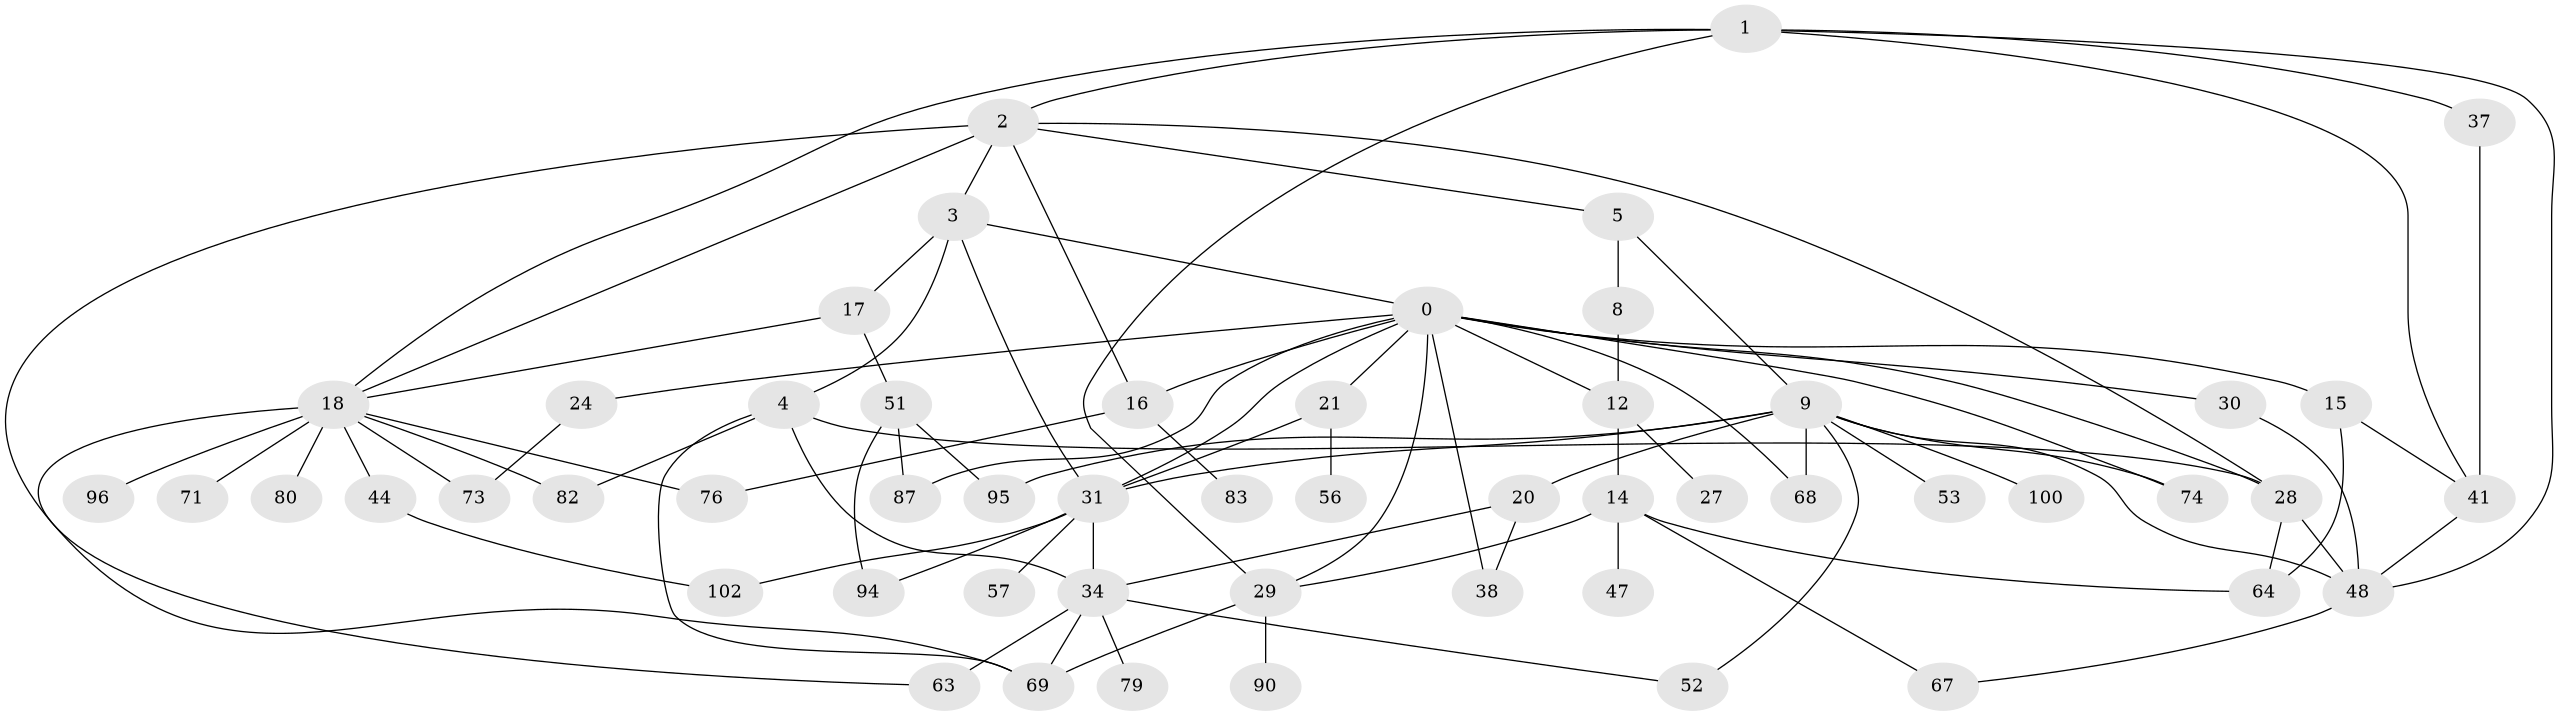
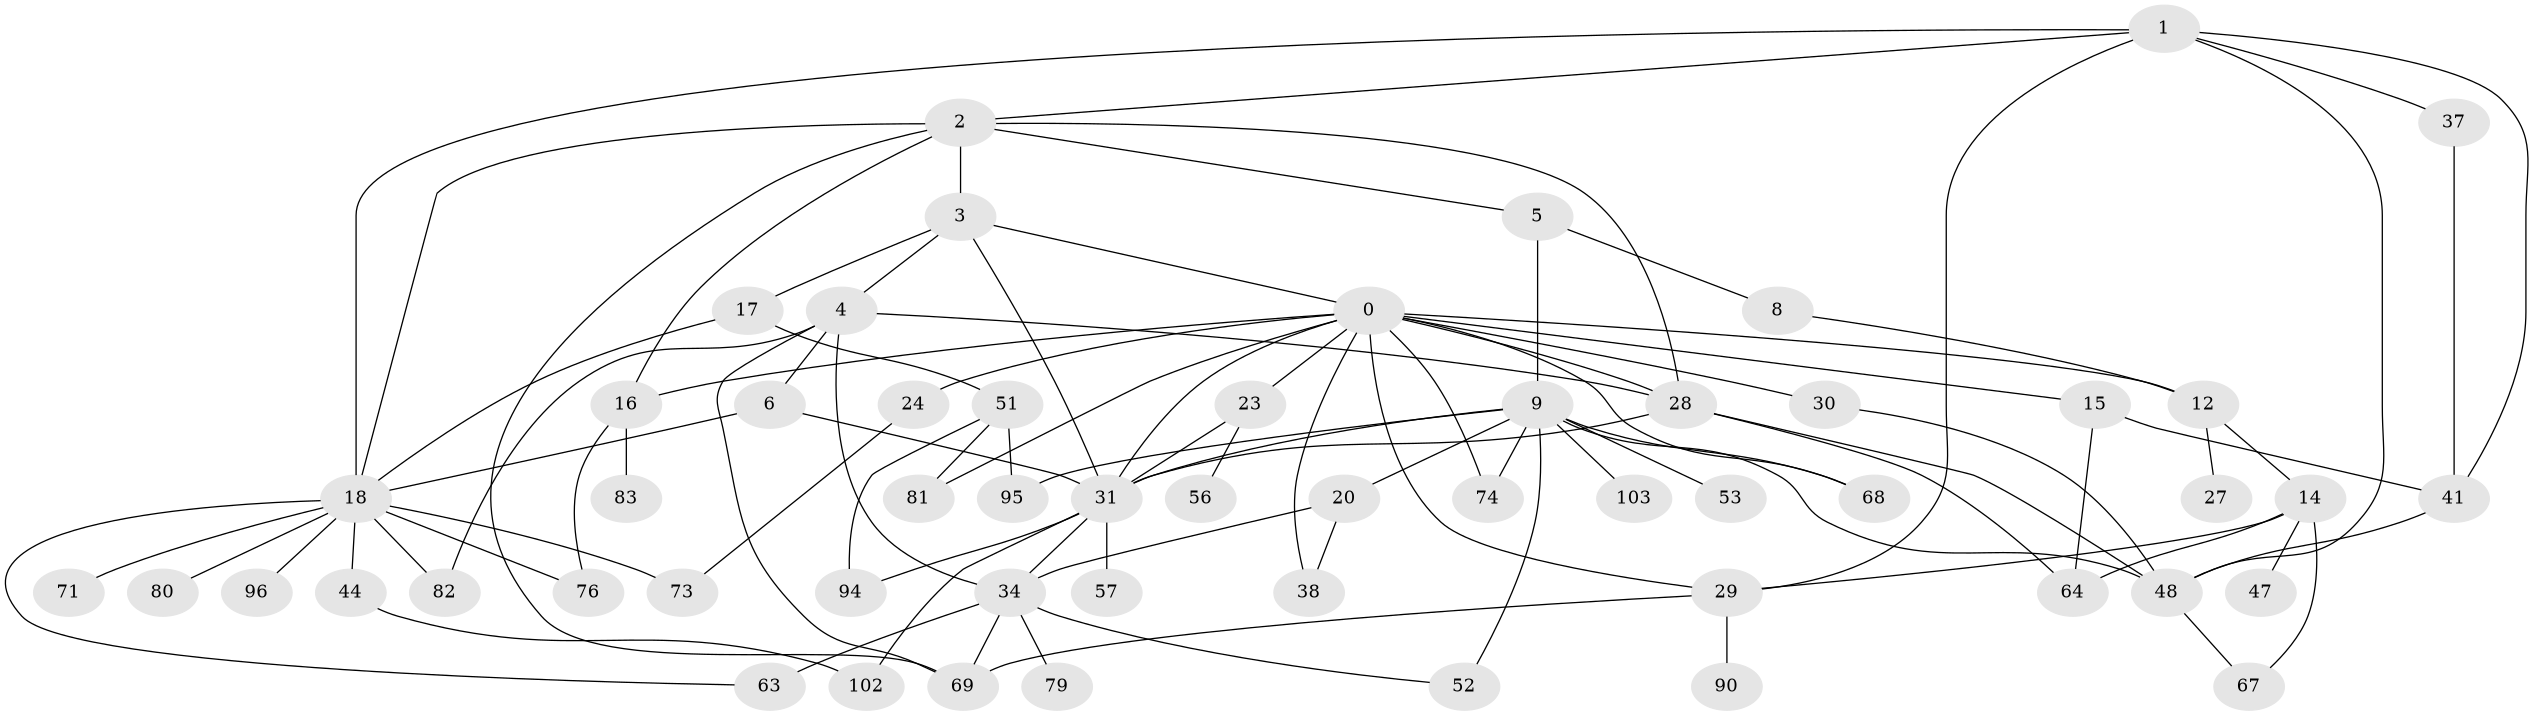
none -> (770, 405)
(1331, 405) -> (1250, 405)
none -> (1403, 444)
(905, 499) -> (919, 499)
(2046, 499) -> (1634, 499)
